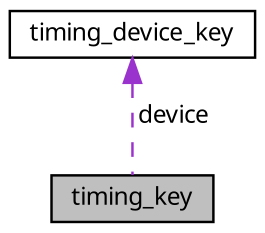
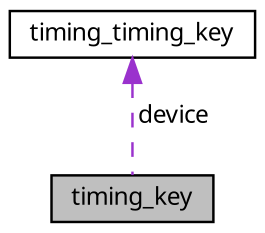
(132, 34) -> (132, 34)
